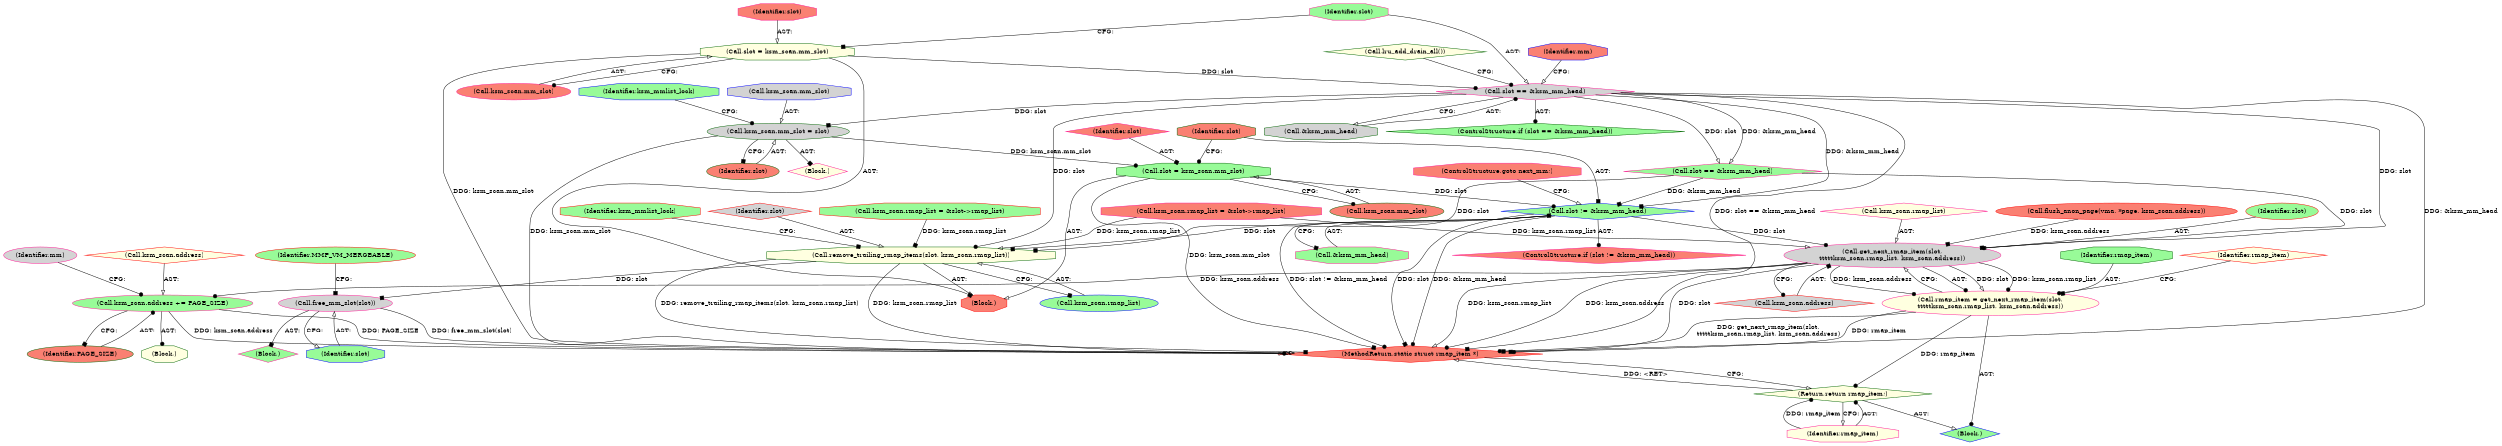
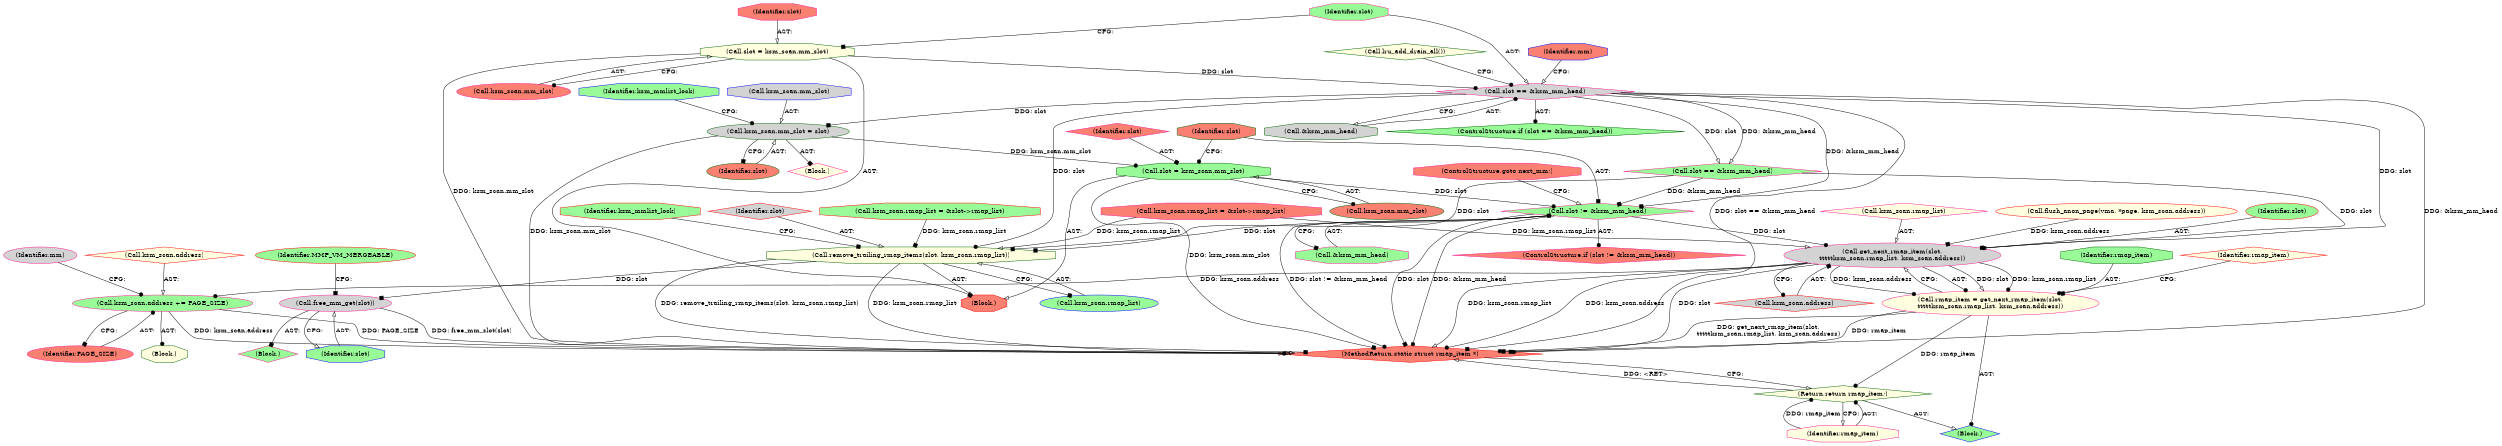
(1598, 211) -> (1598, 211)
(2117, 211) -> (2117, 211)
(335, 303) -> (335, 303)
(80, 354) -> (80, 354)
